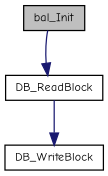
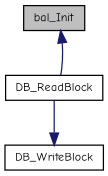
(46, 47) -> (62, 59)
